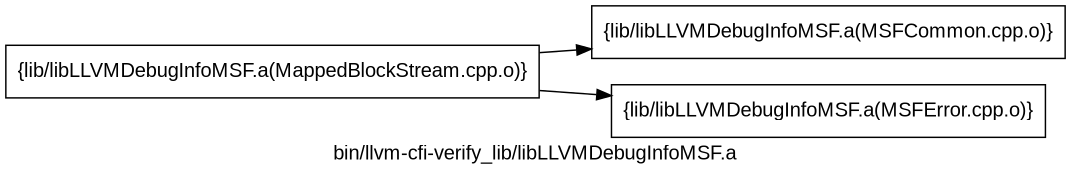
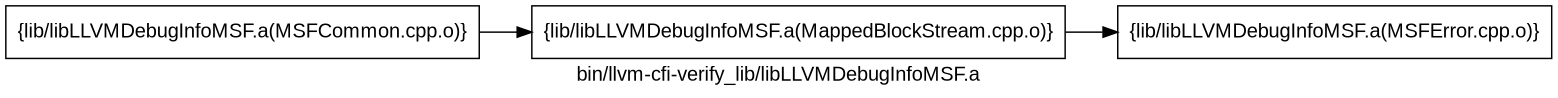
(558, 51) -> (498, 32)
